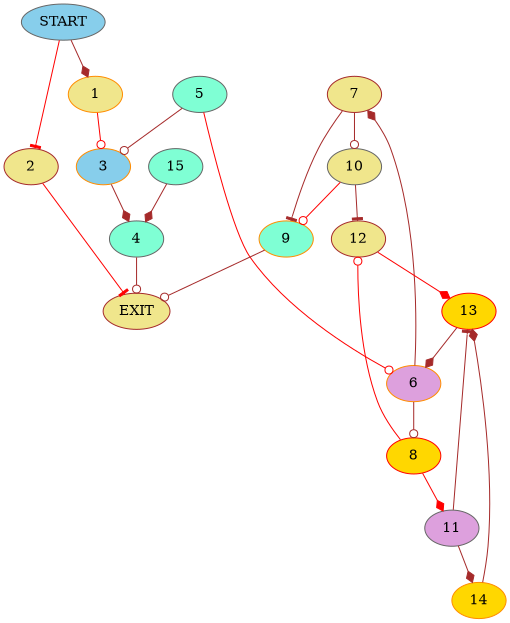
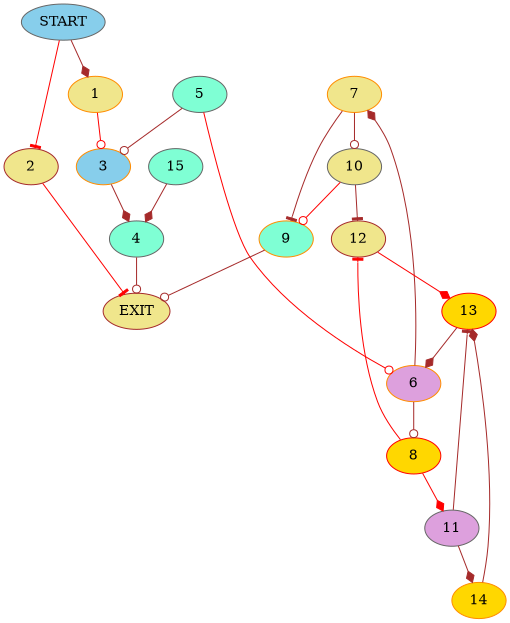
(354, 94) -> (354, 94)
(367, 365) -> (364, 346)
